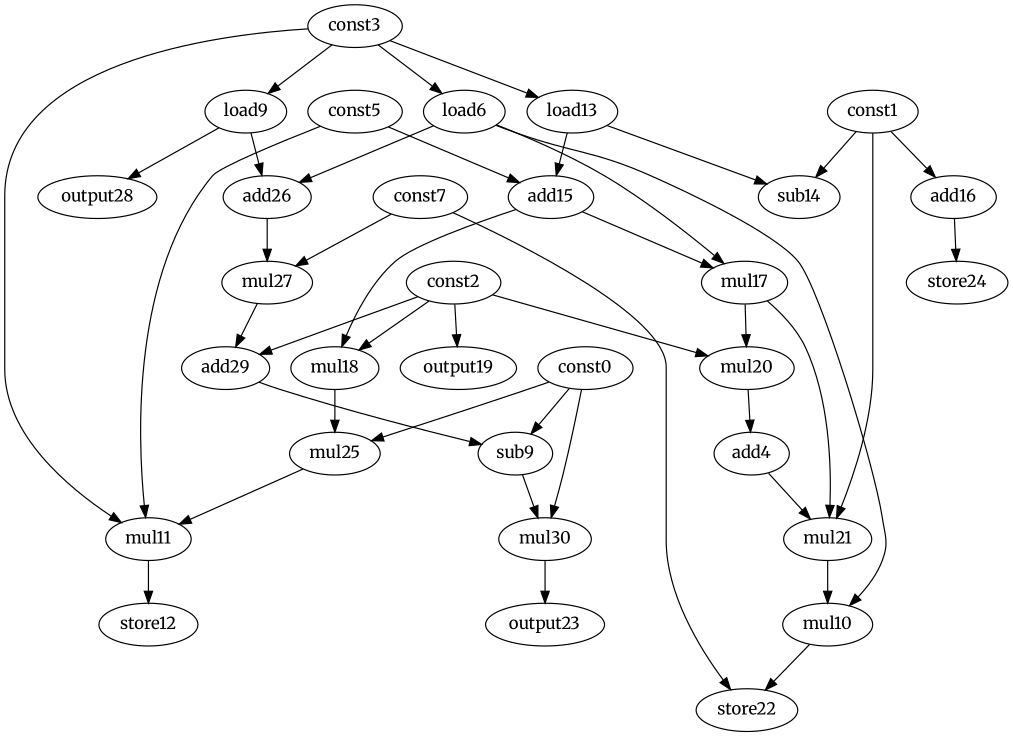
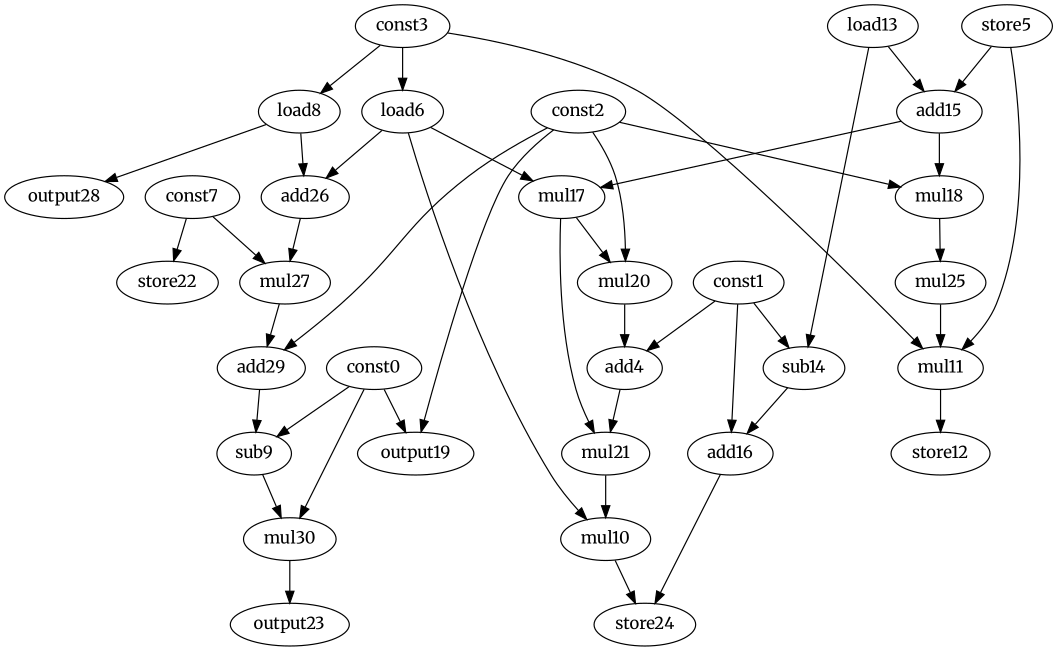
(458, 67) -> none
(246, 112) -> (299, 112)
(355, 112) -> (1007, 26)
(873, 322) -> (686, 322)
none -> (771, 406)
(466, 410) -> (392, 406)
(792, 663) -> (623, 576)
